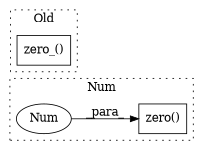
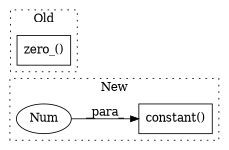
(102, 88) -> (114, 88)
(163, 119) -> (176, 119)
